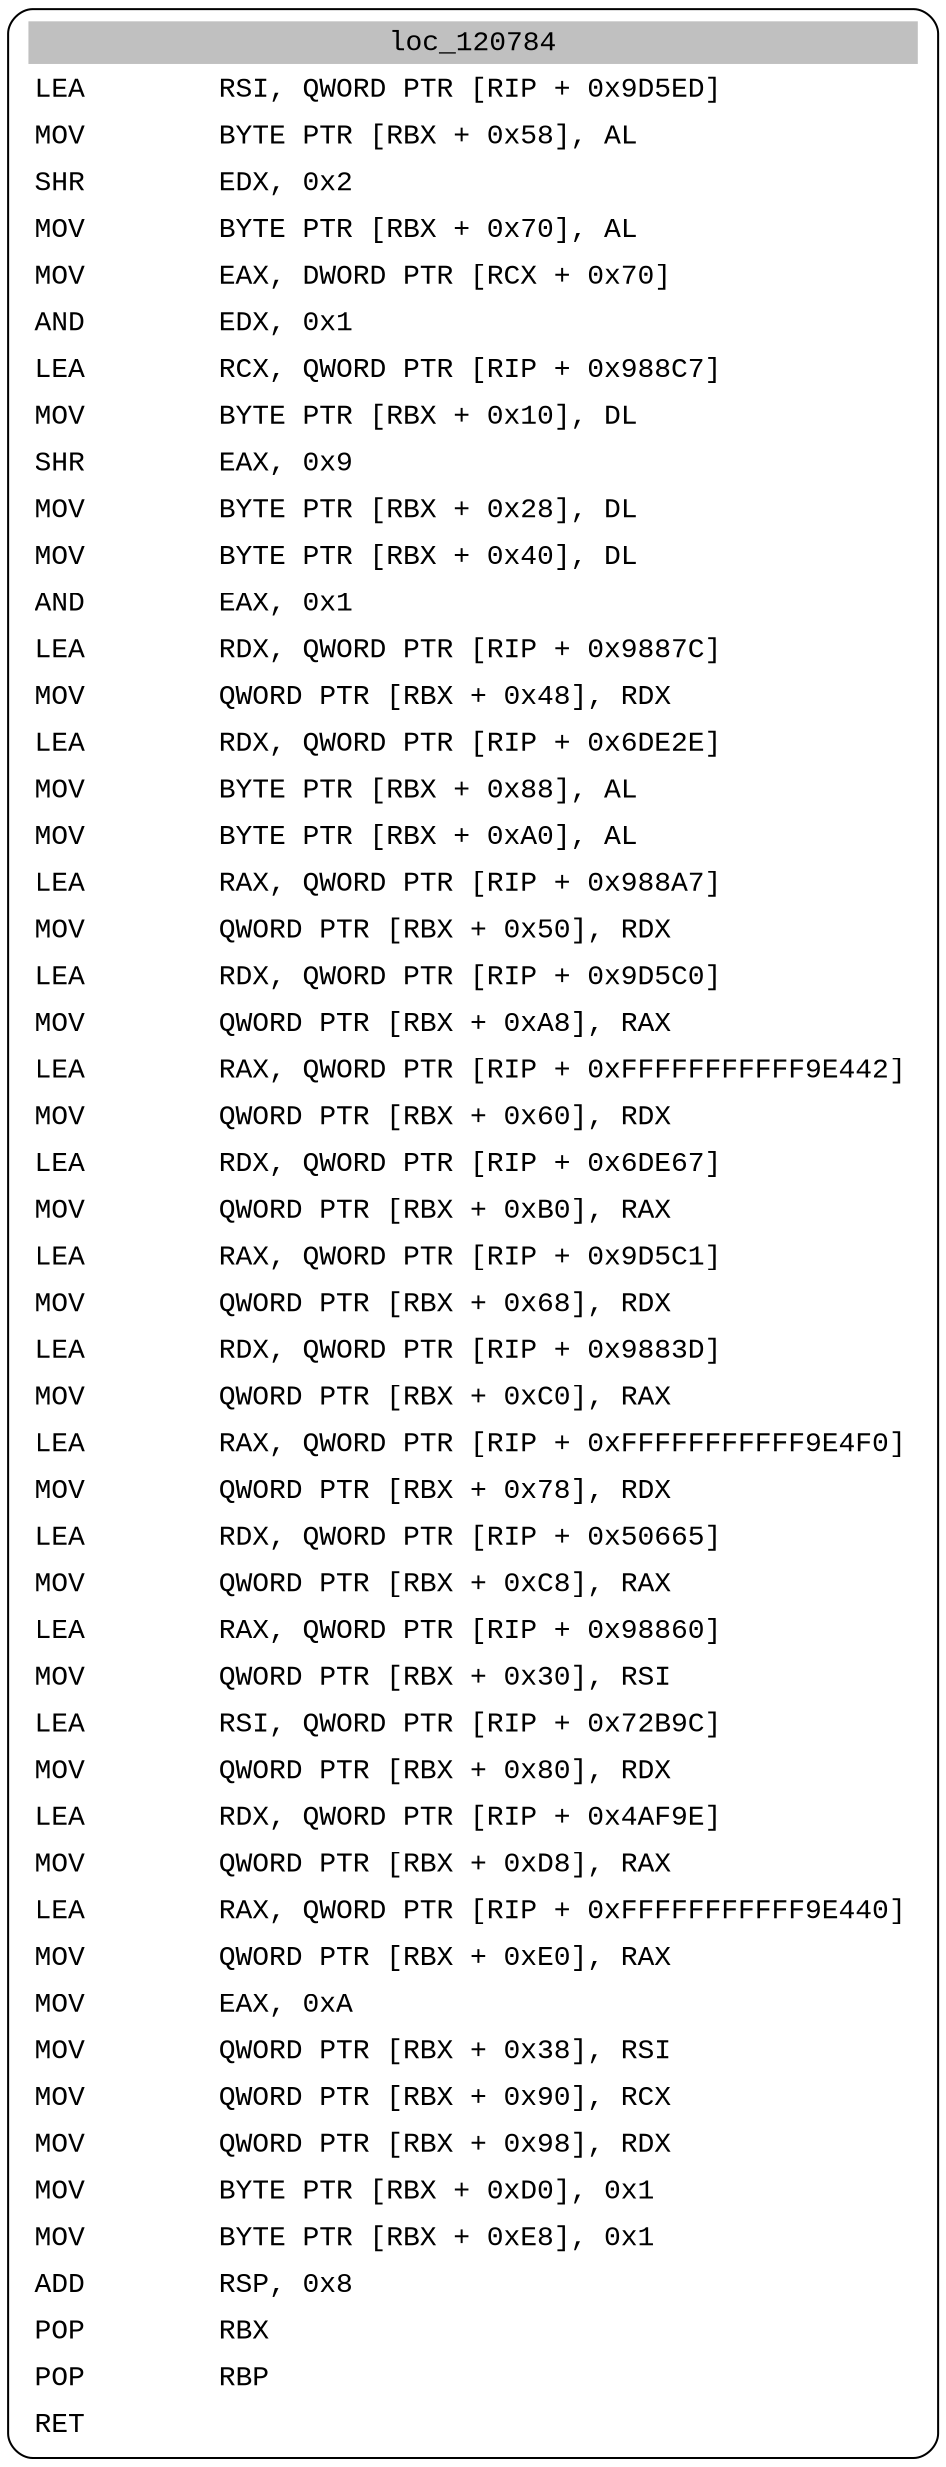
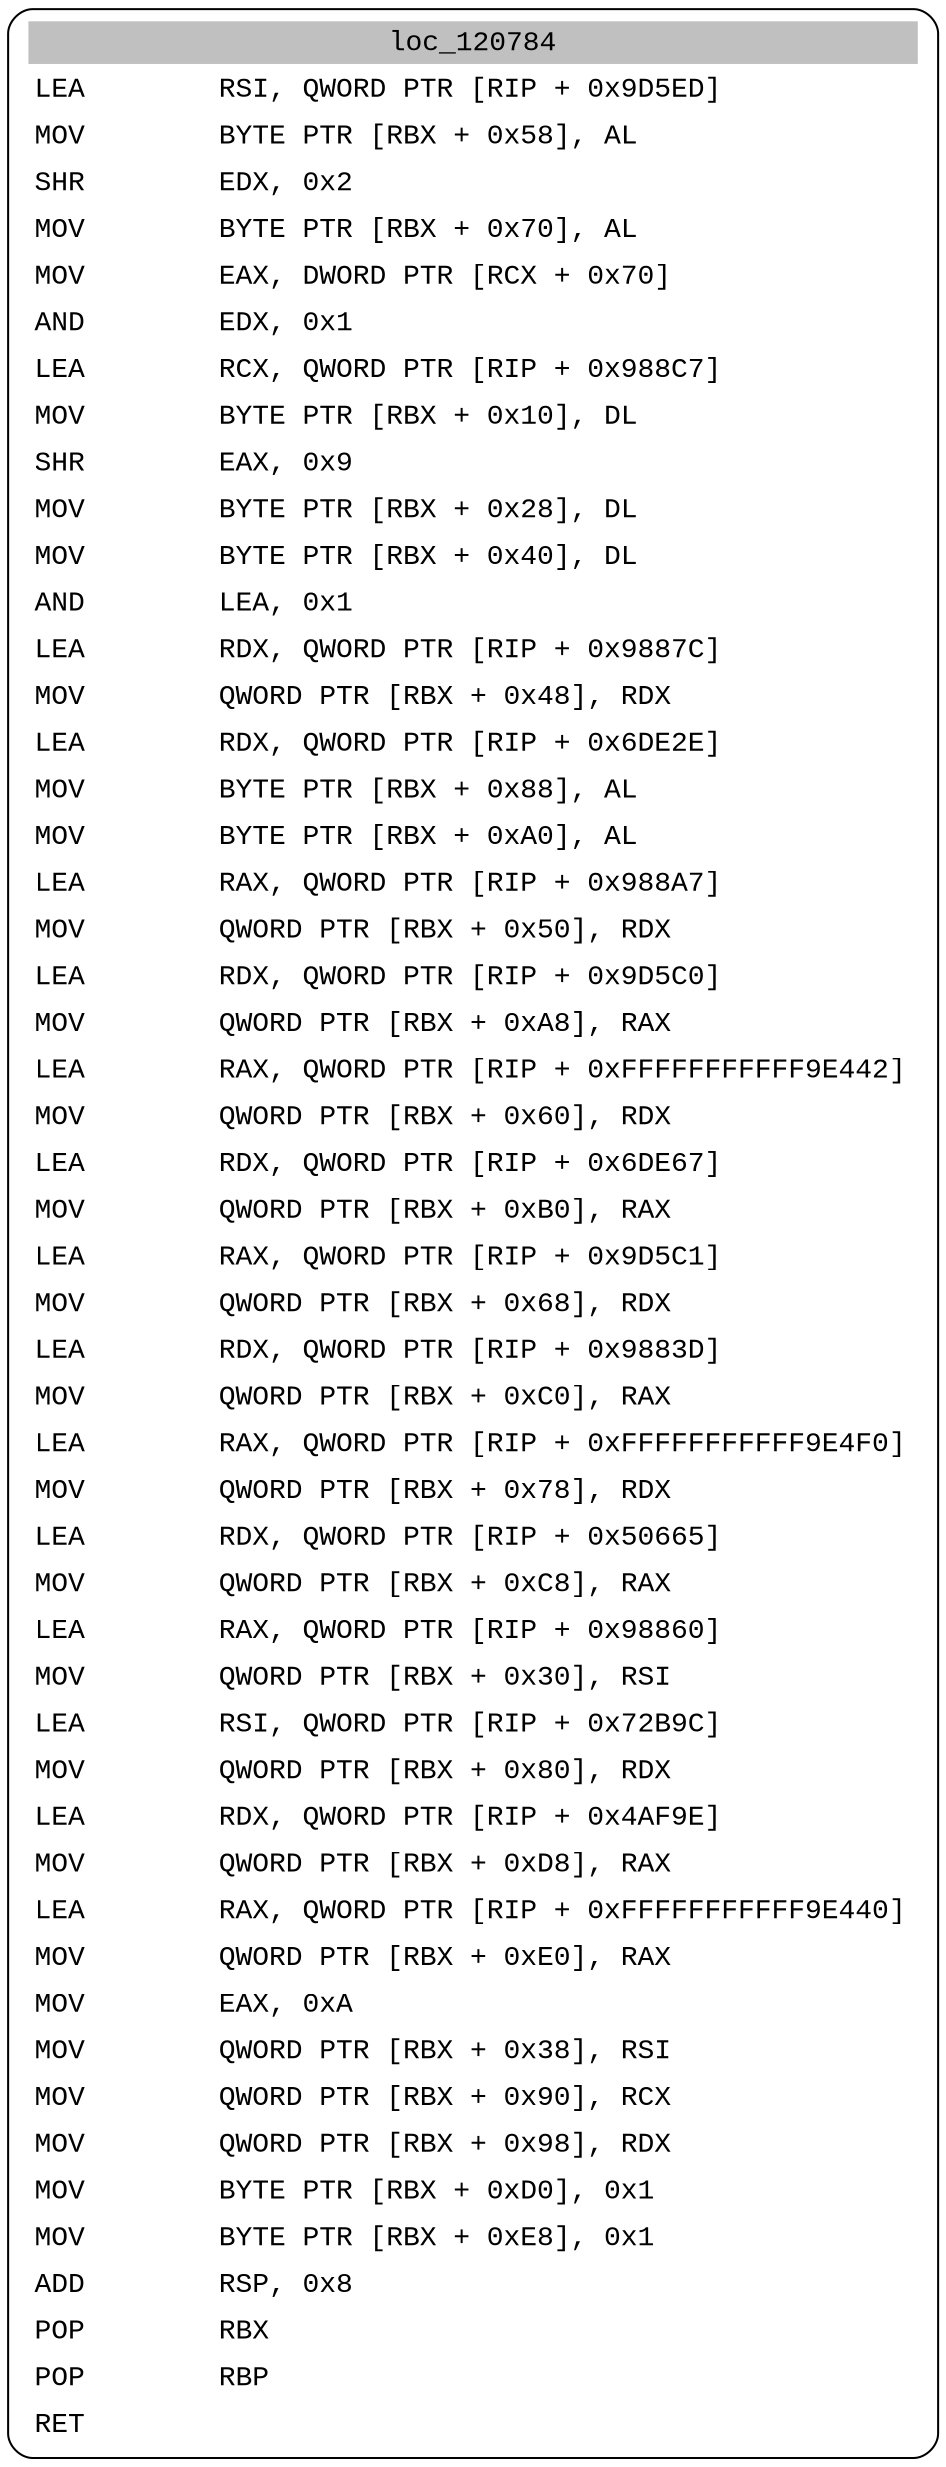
(194, 602) -> (194, 602)
